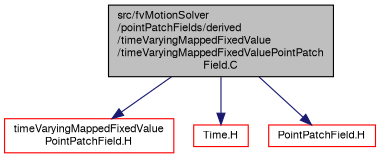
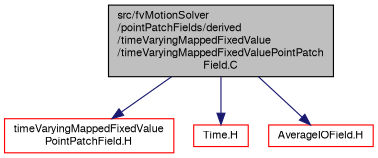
(322, 136) -> (321, 136)
